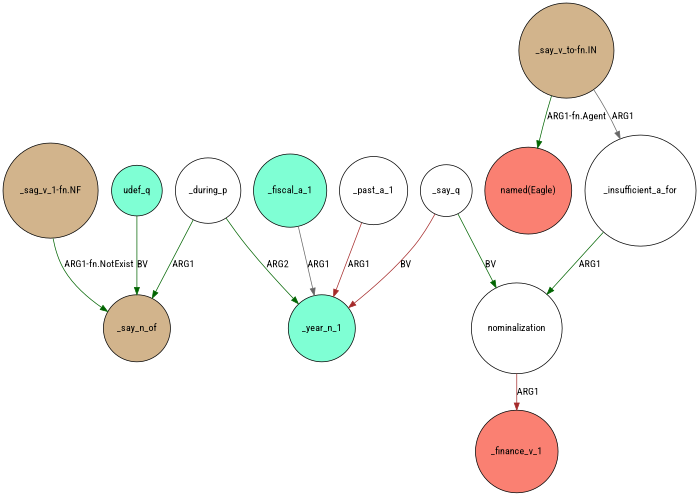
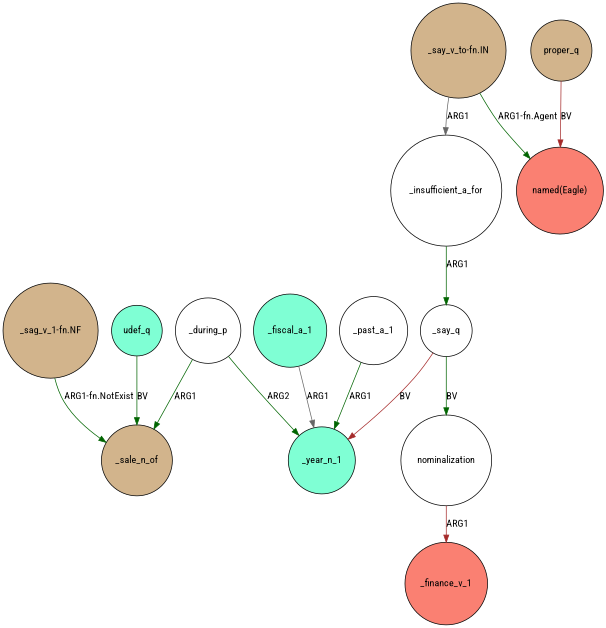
none -> (561, 51)
(349, 256) -> (349, 392)
(578, 261) -> (446, 272)
(137, 328) -> (137, 460)
